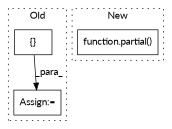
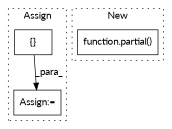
(37, 16) -> (37, 16)
